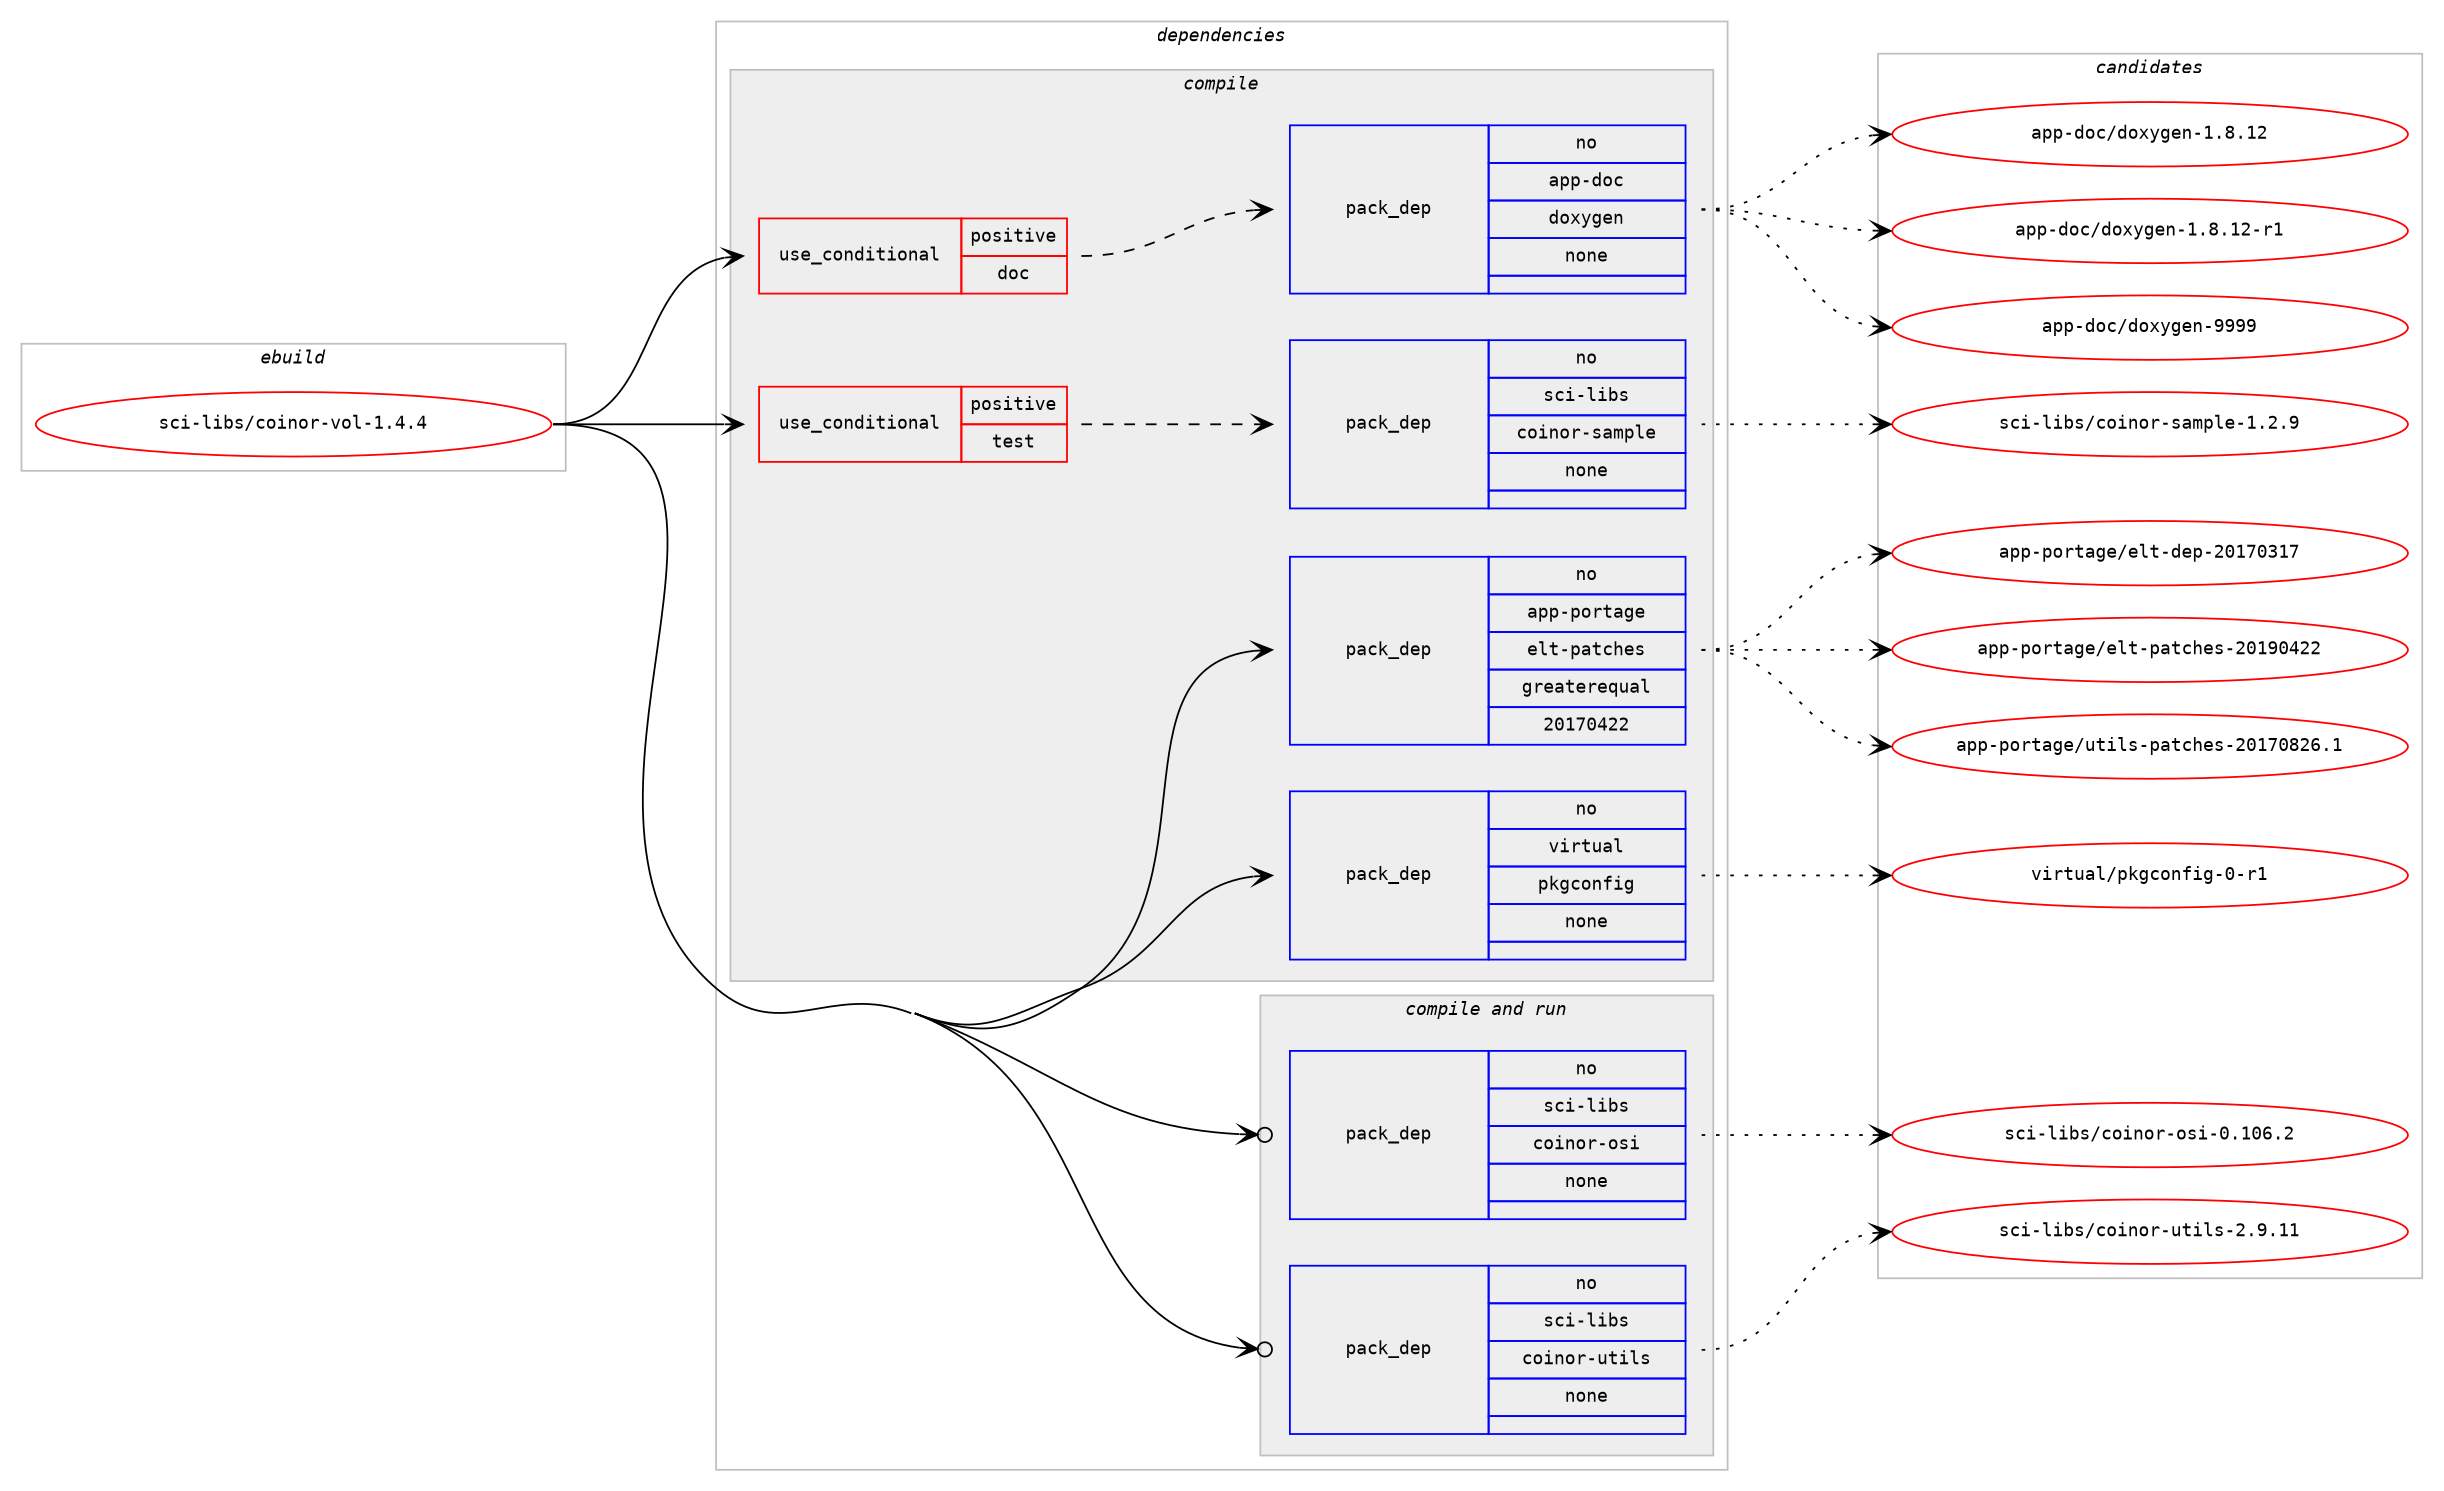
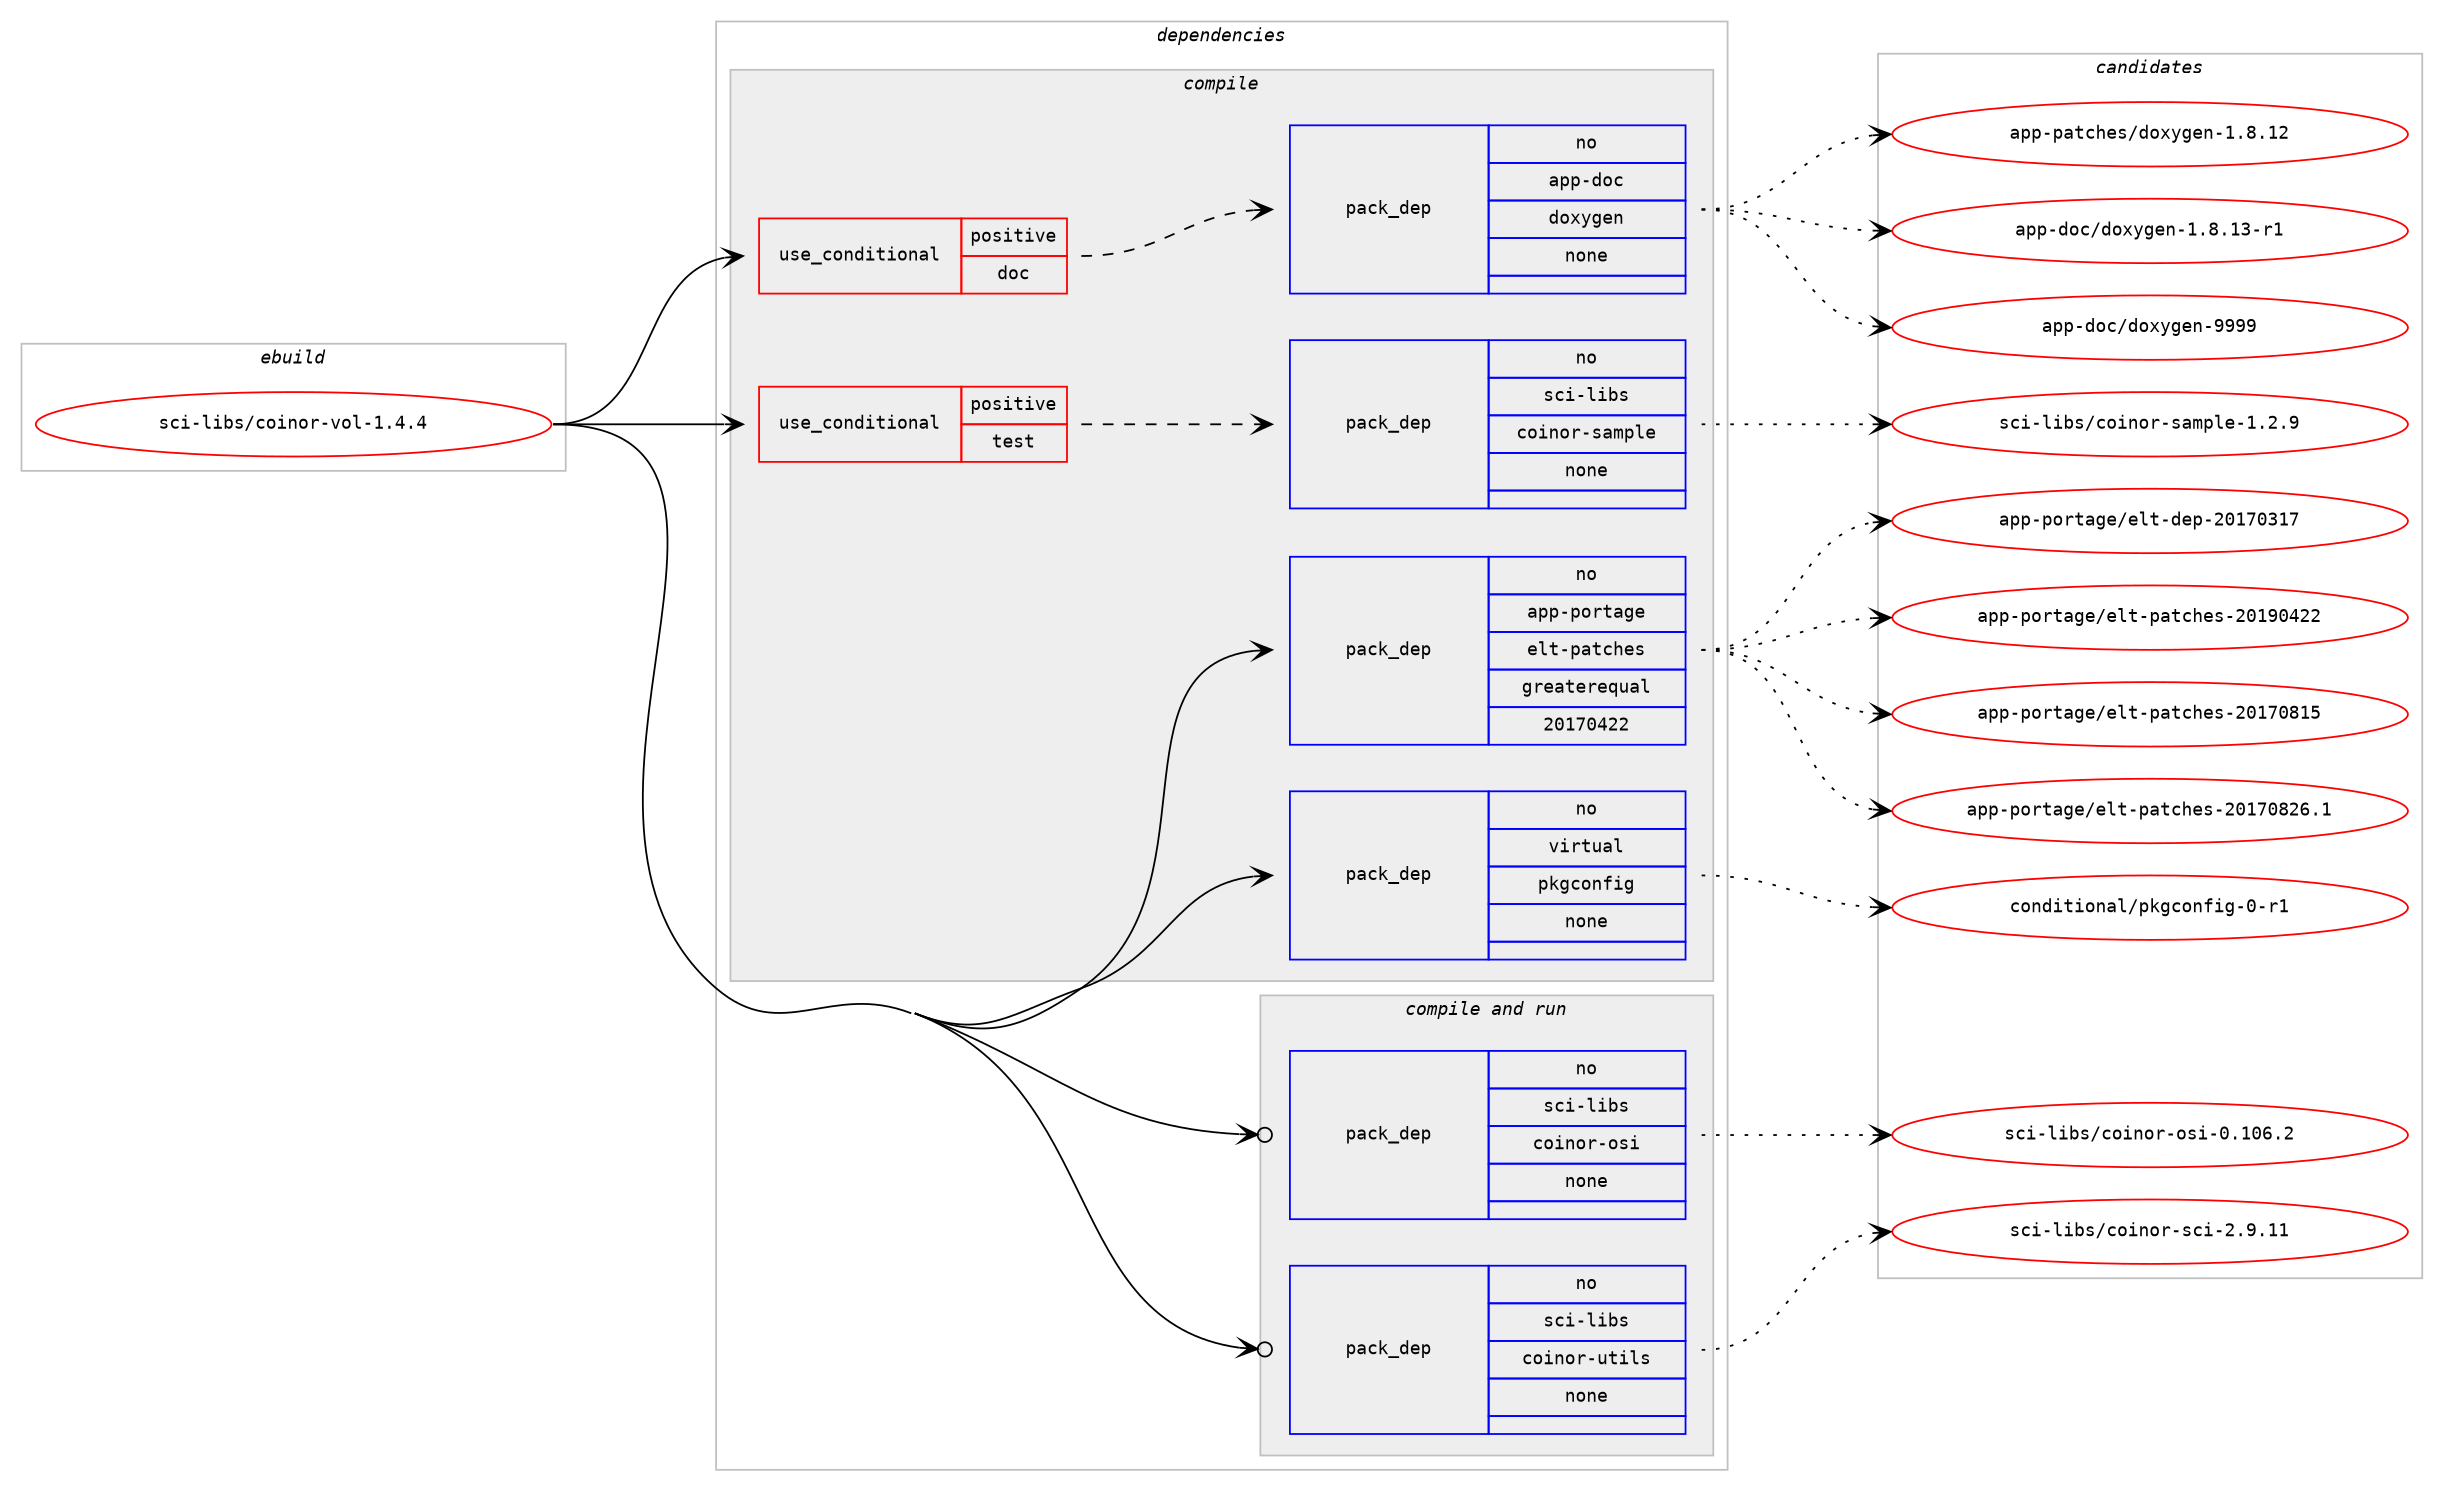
(2150, 134) -> (2150, 134)
(2150, 231) -> (2150, 231)
none -> (2150, 714)
(2150, 747) -> (2150, 811)
(2150, 875) -> (2150, 908)
(2150, 1232) -> (2150, 1232)
